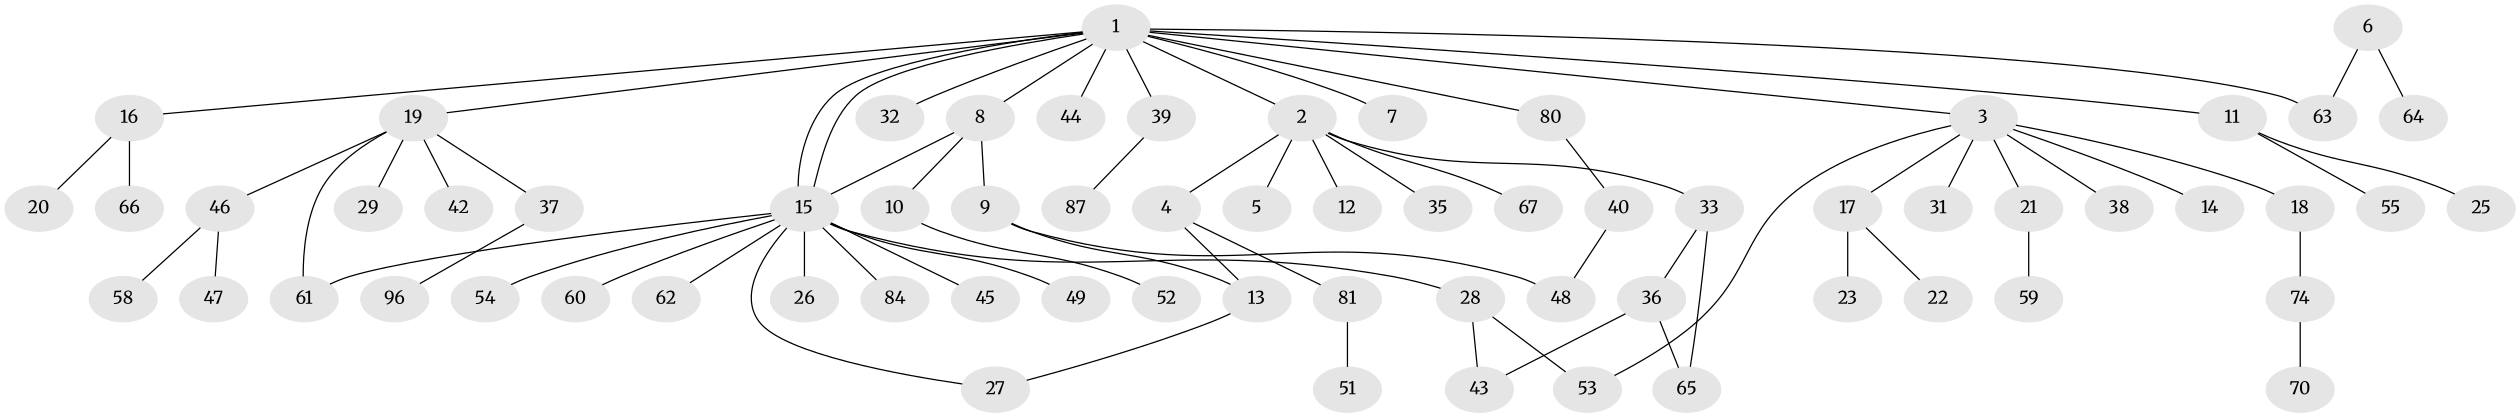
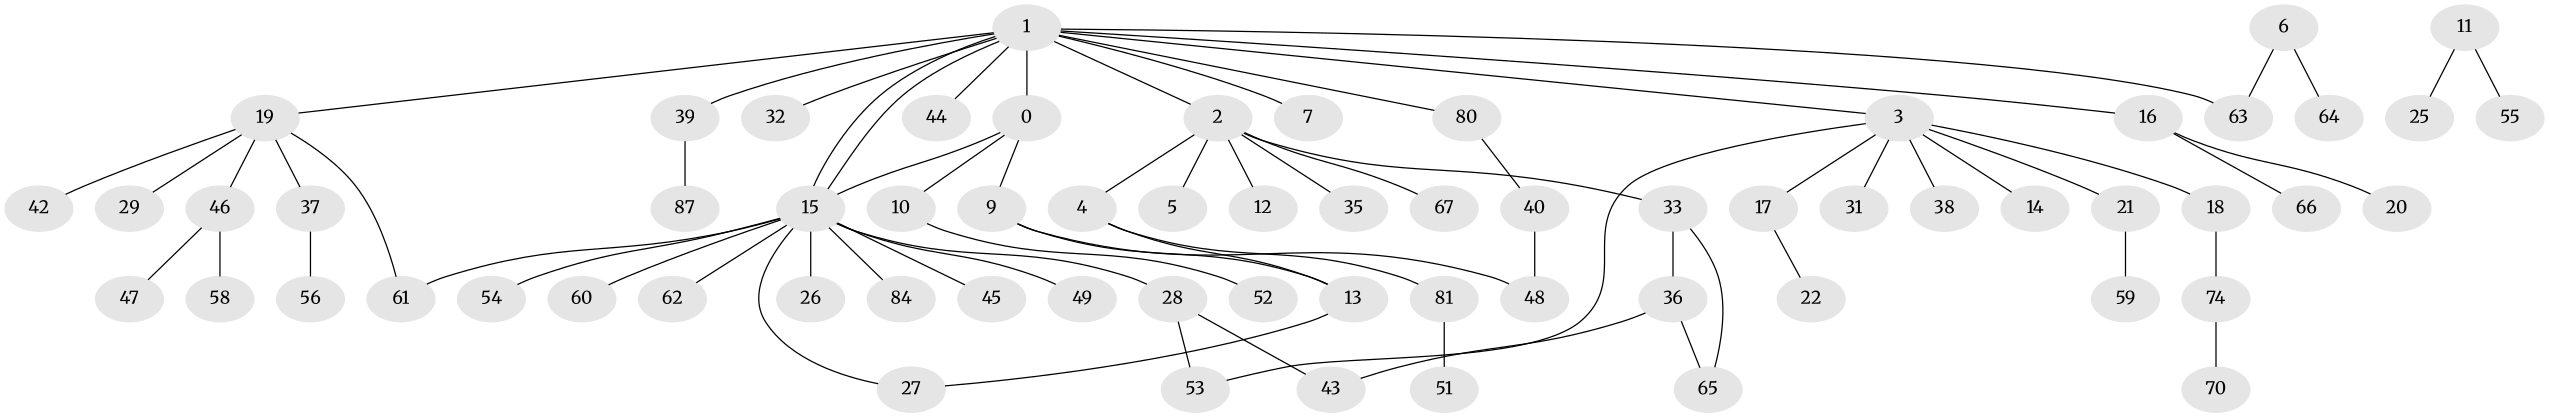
(1675, 67) -> none
(980, 118) -> (1027, 118)
(395, 299) -> (310, 299)
(1848, 299) -> none
